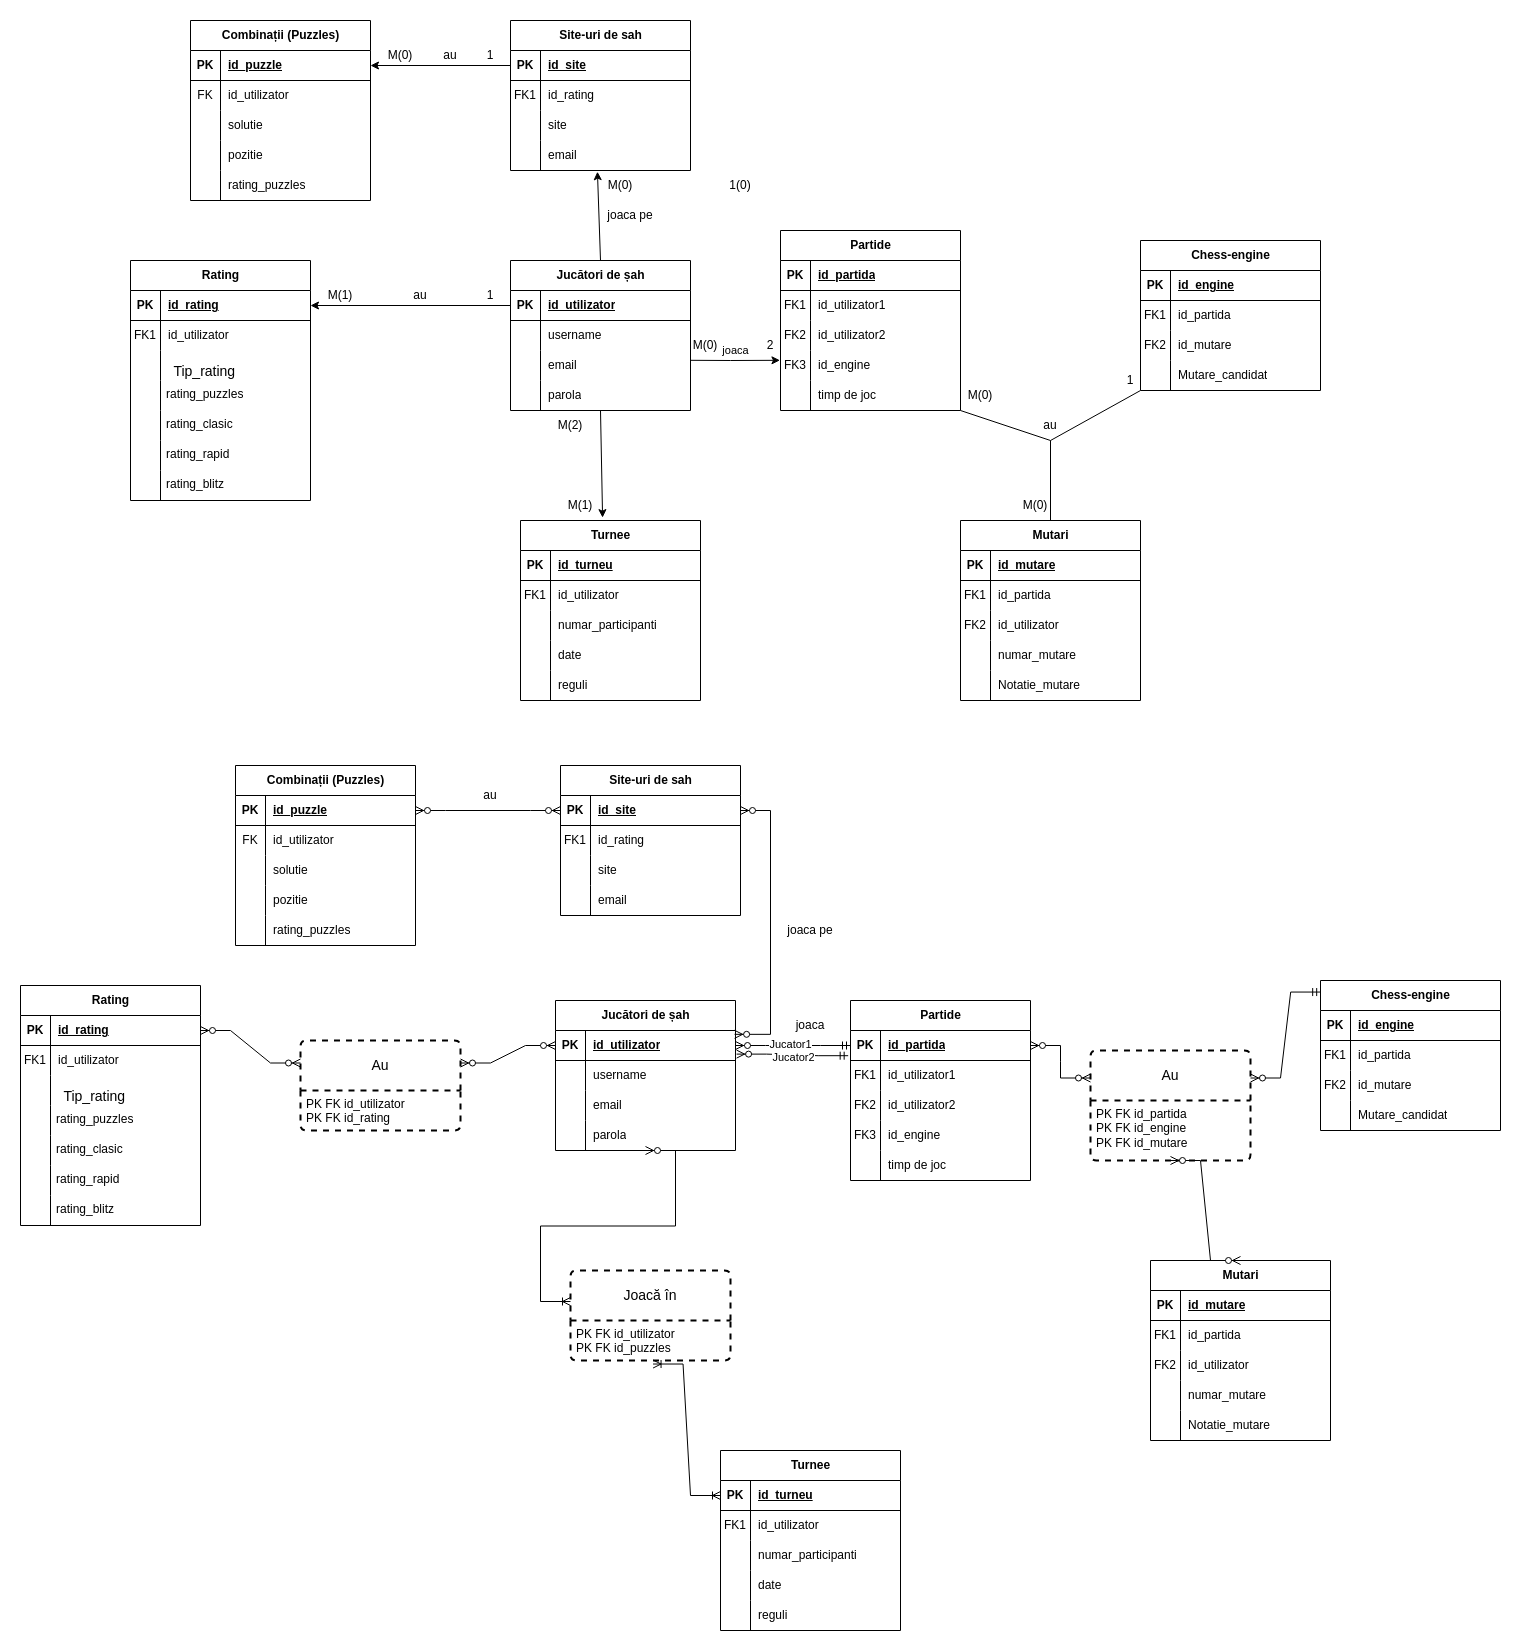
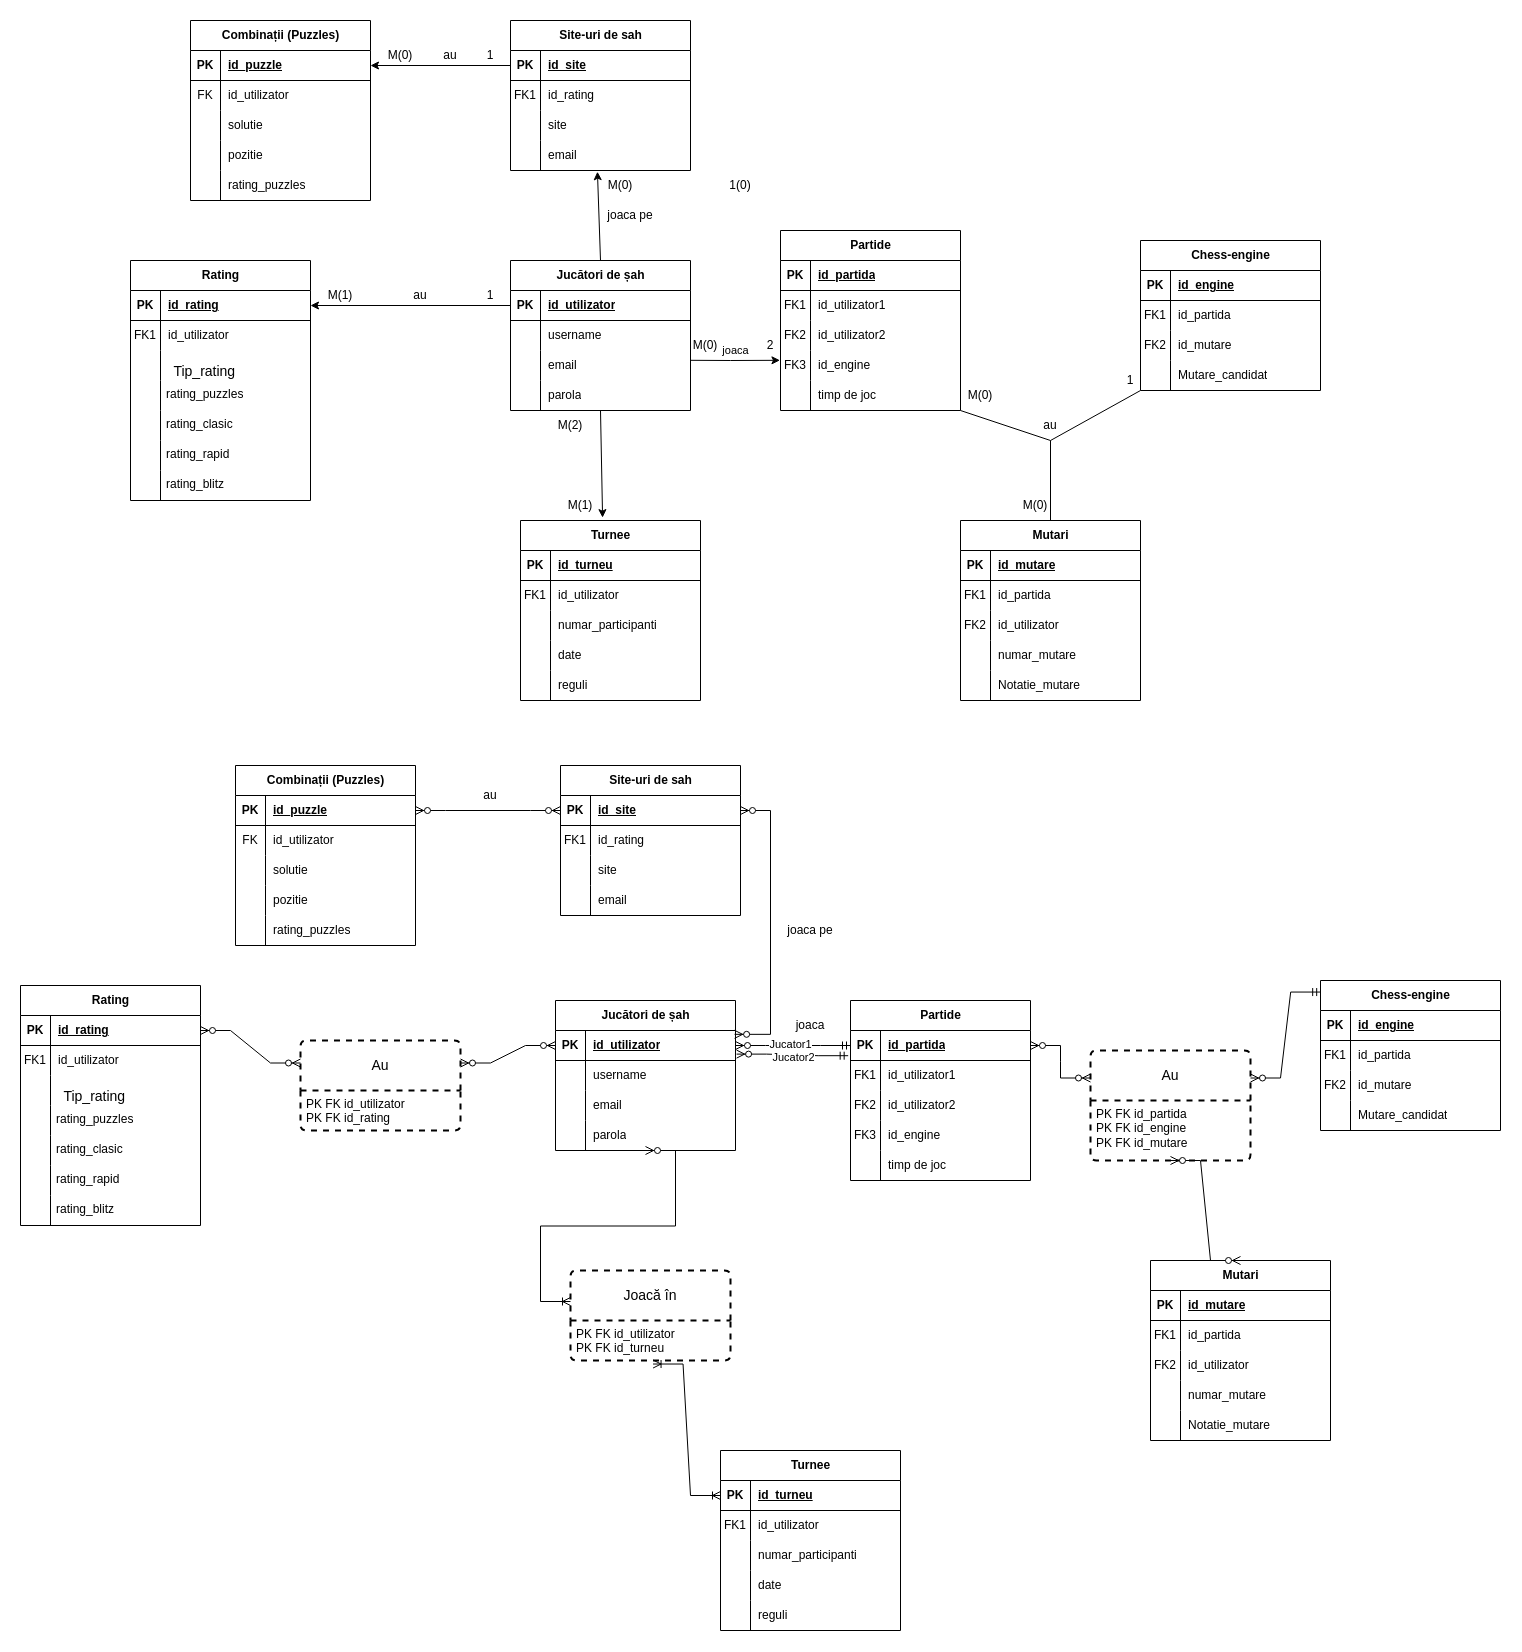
(631, 1342) -> (631, 1342)
